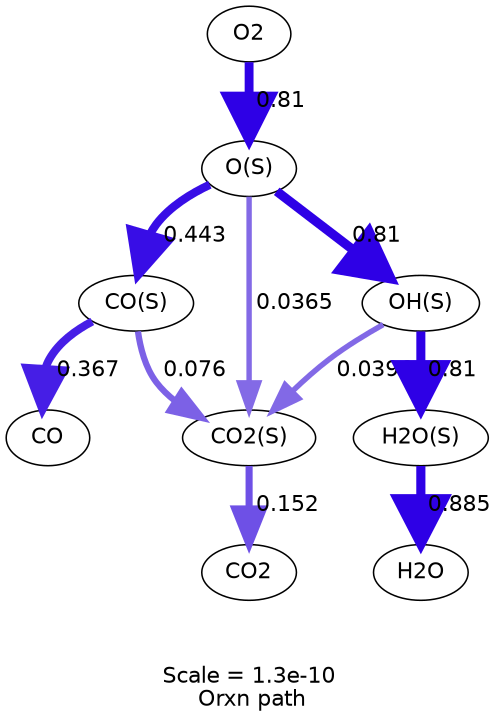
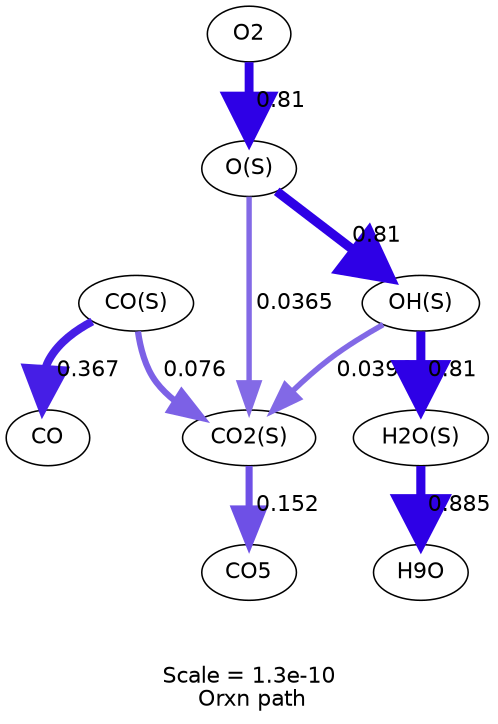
(176, 205) -> none
(249, 572) -> (249, 572)
(421, 572) -> (421, 572)
